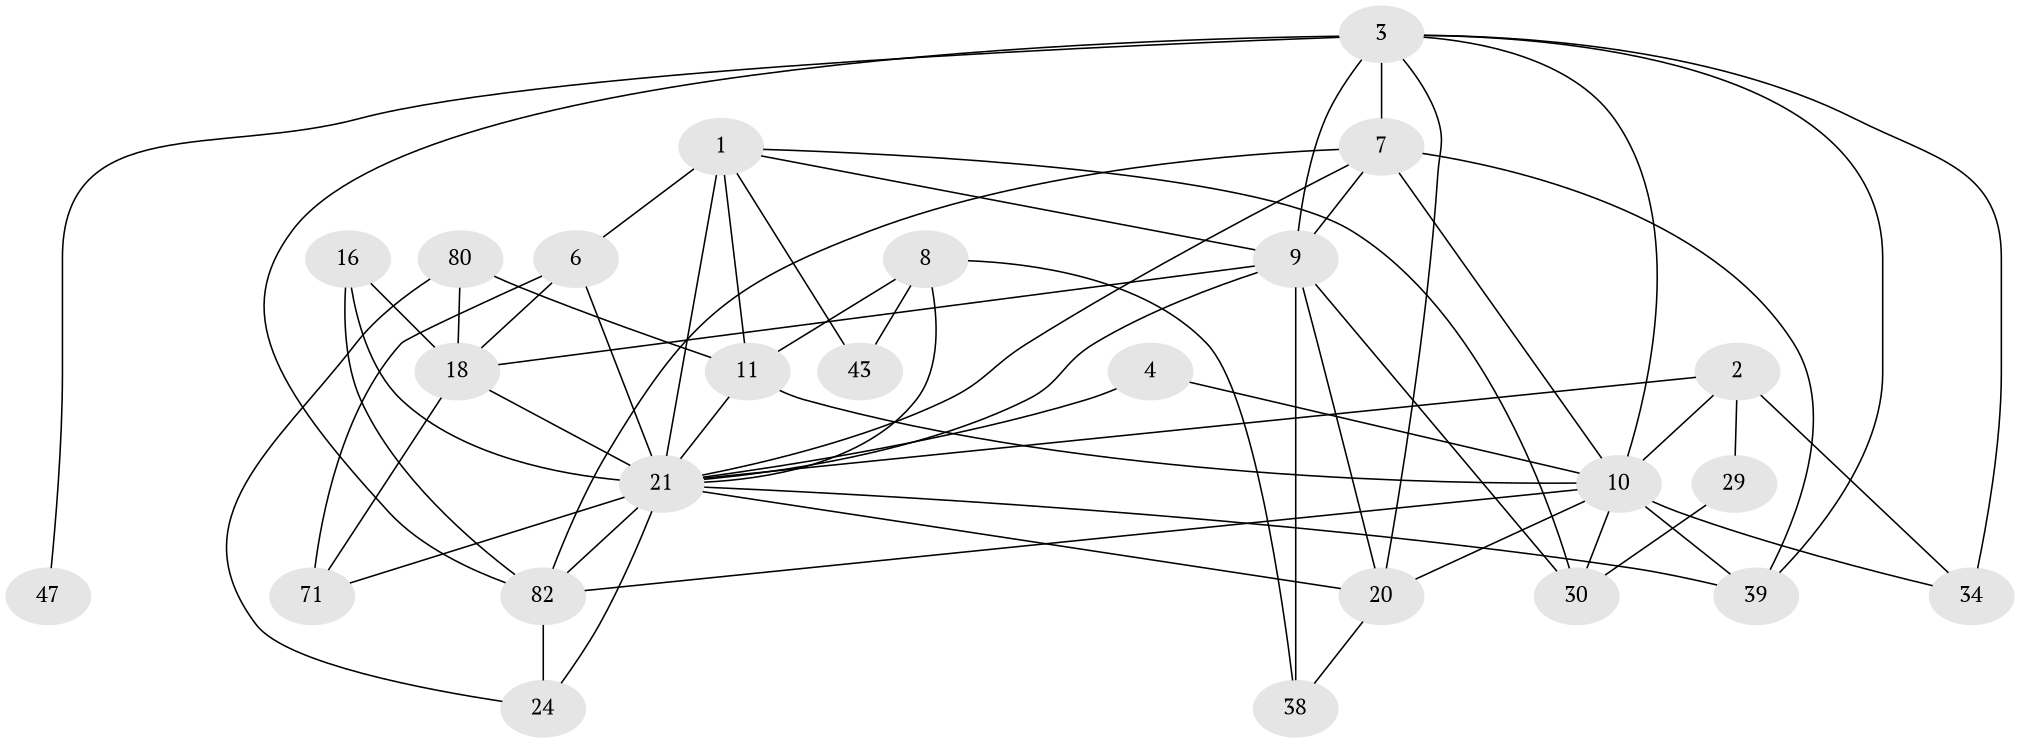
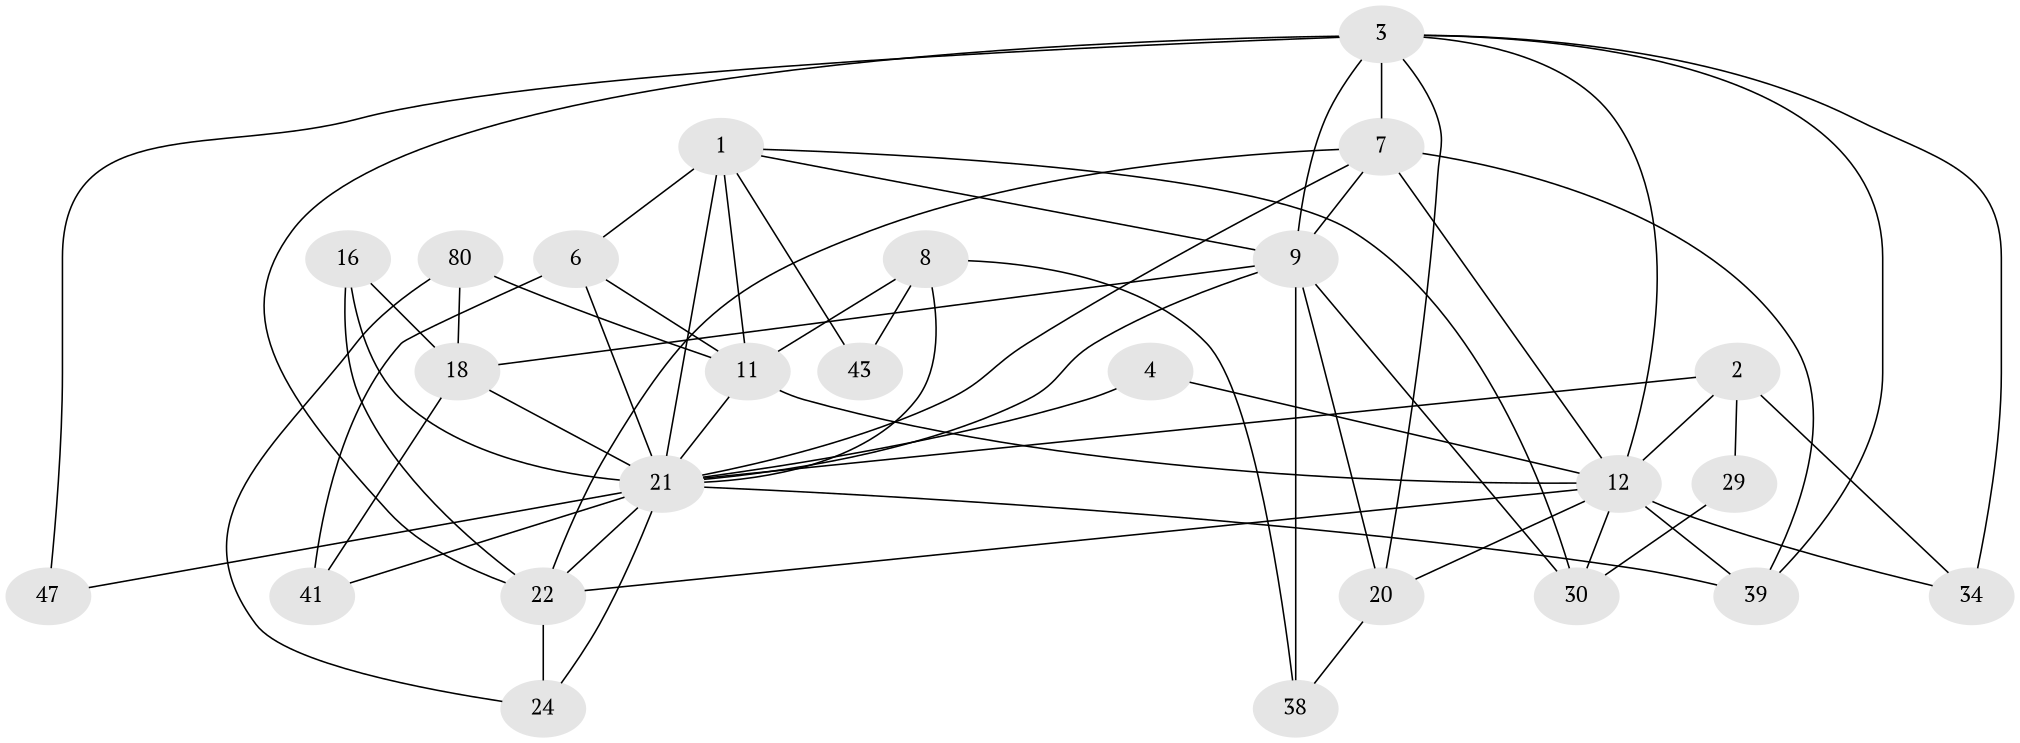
(517, 315) -> (662, 315)
(1619, 484) -> (1619, 484)
(1006, 538) -> (369, 538)
(312, 596) -> (312, 596)
(543, 596) -> (543, 596)
